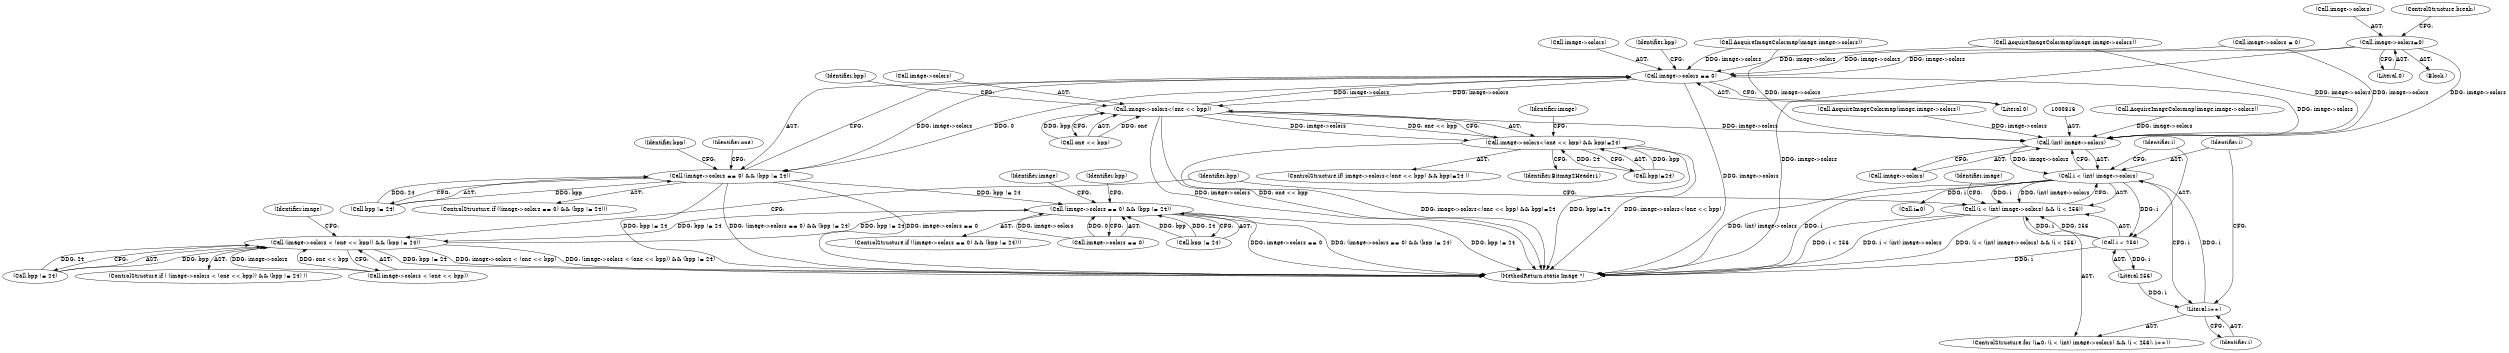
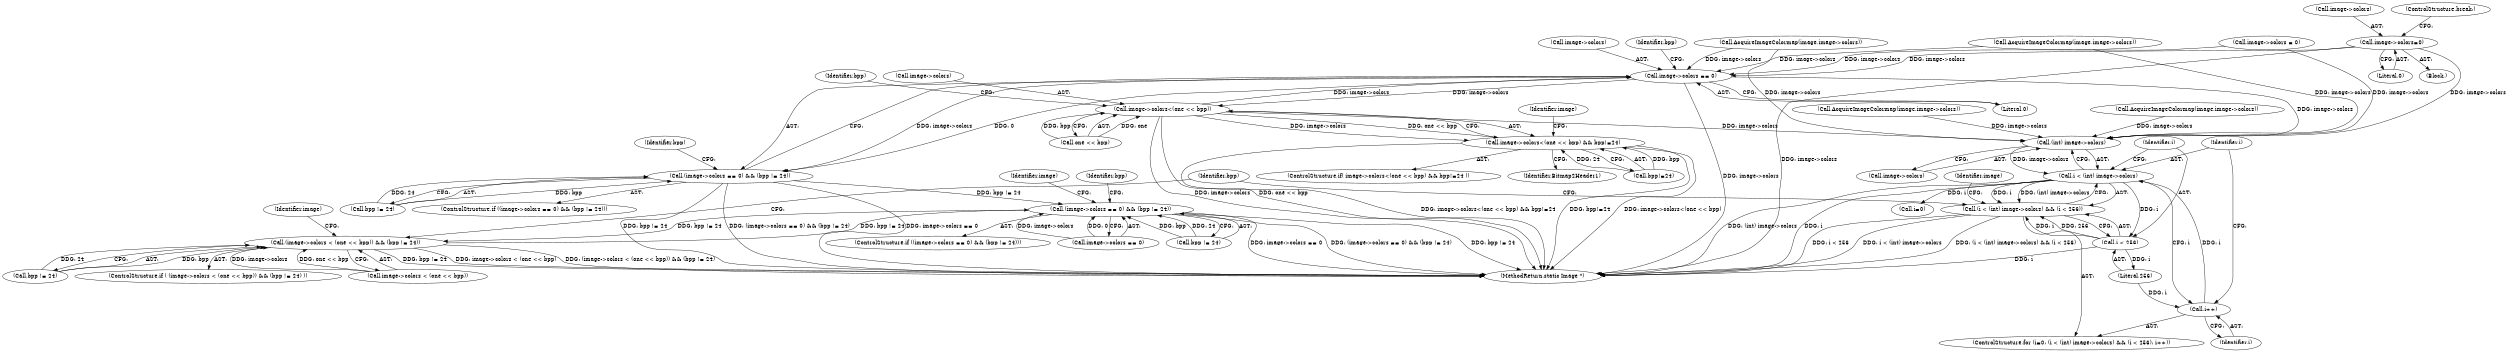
(2064, 110) -> none
(733, 143) -> none
none -> (2087, 222)
(2204, 310) -> (2204, 310)
